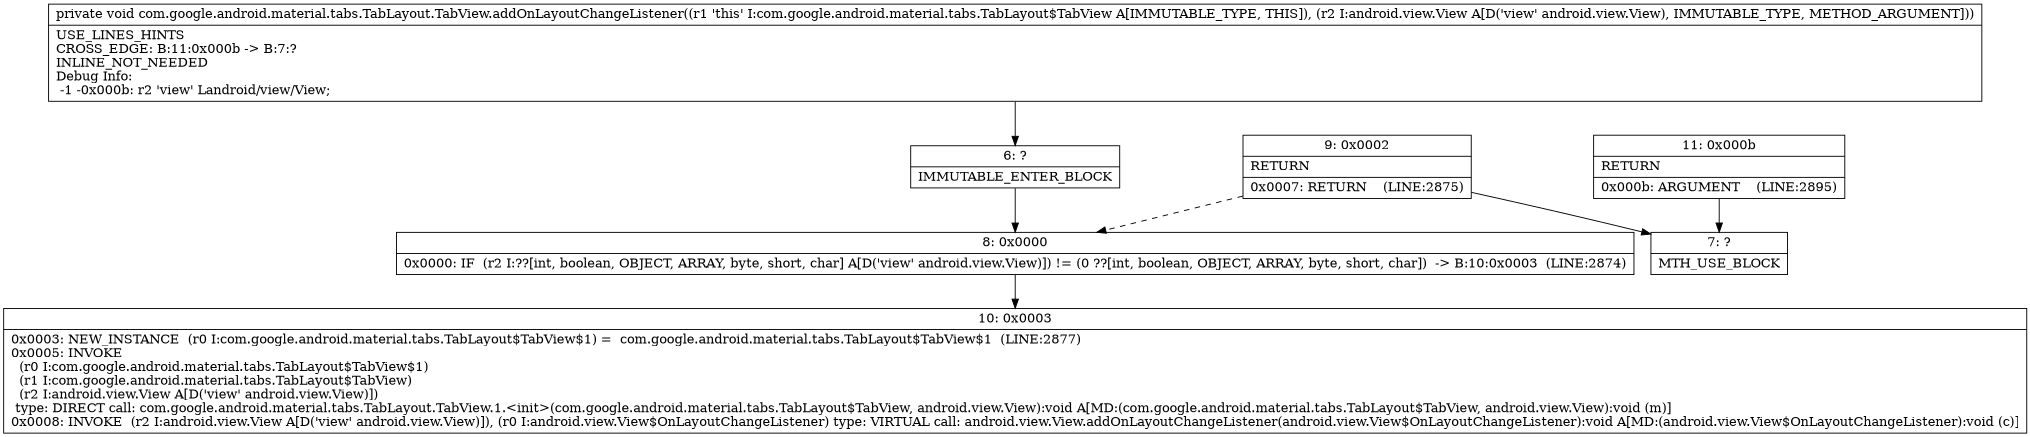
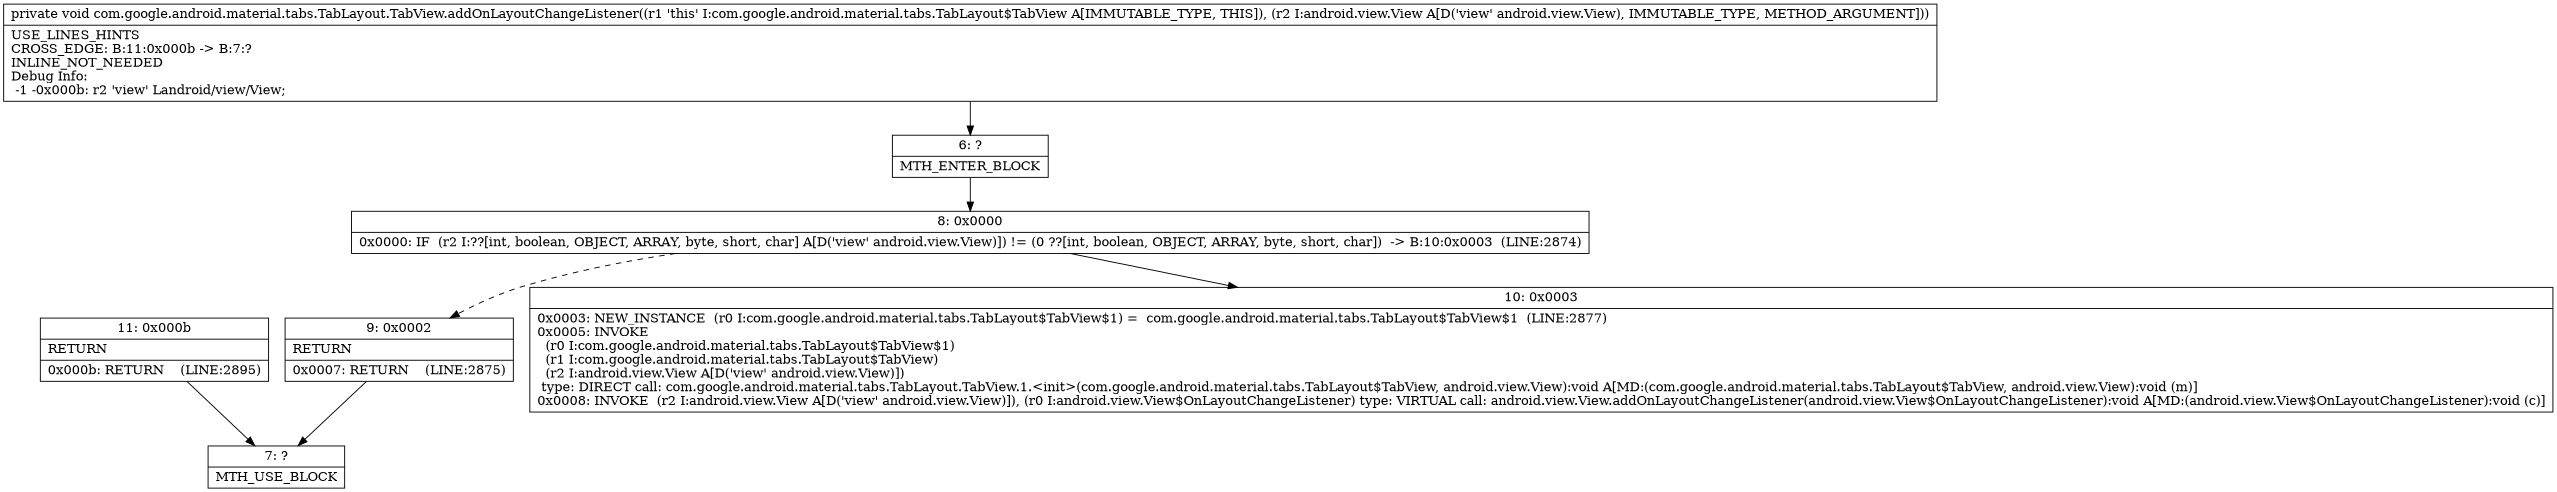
(1015, 177) -> (970, 166)
(1719, 187) -> (154, 370)
(1174, 213) -> (564, 275)
